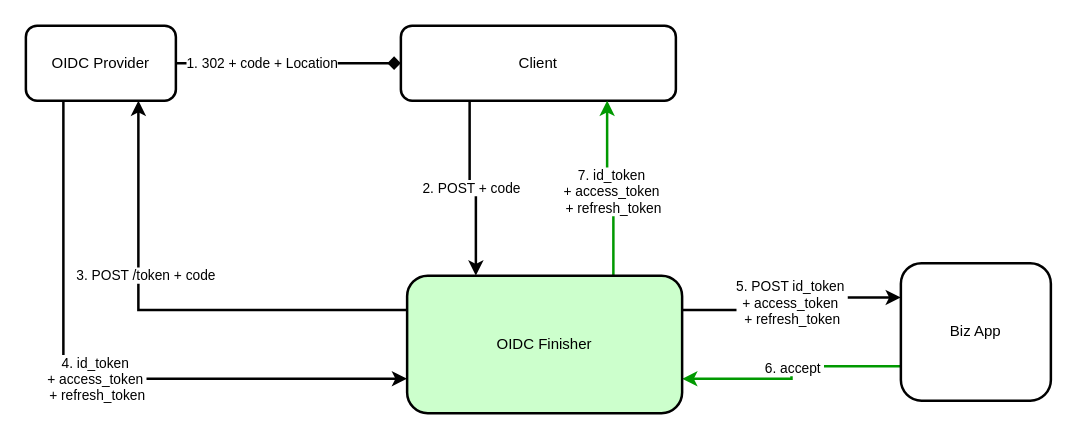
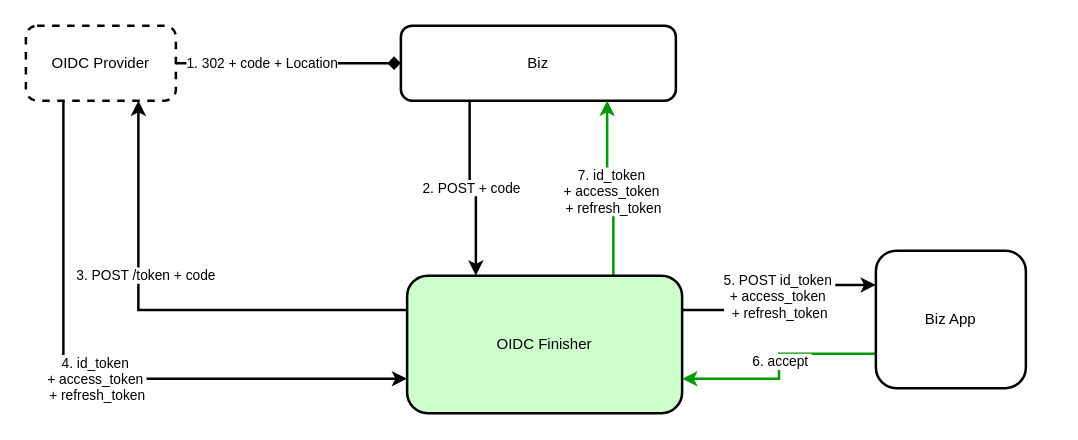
(101, 63) -> (101, 63)
(538, 63) -> (538, 63)
(976, 332) -> (951, 319)
